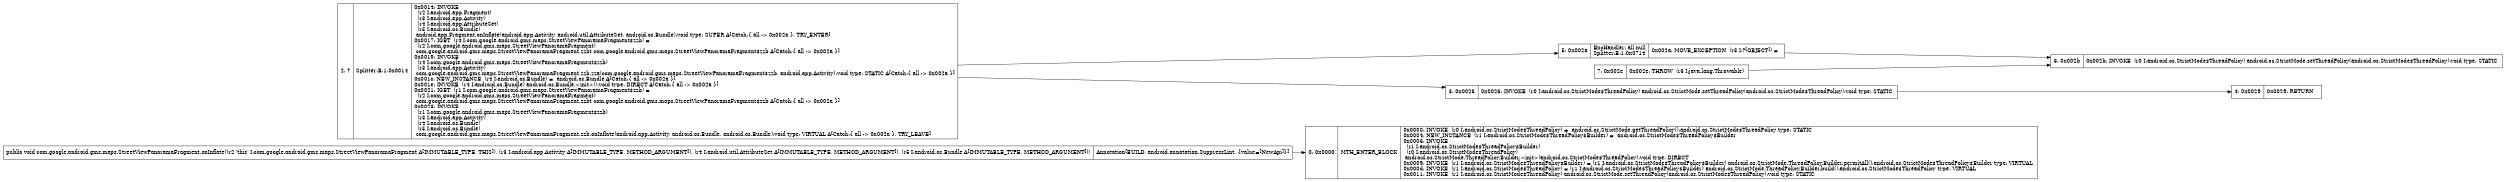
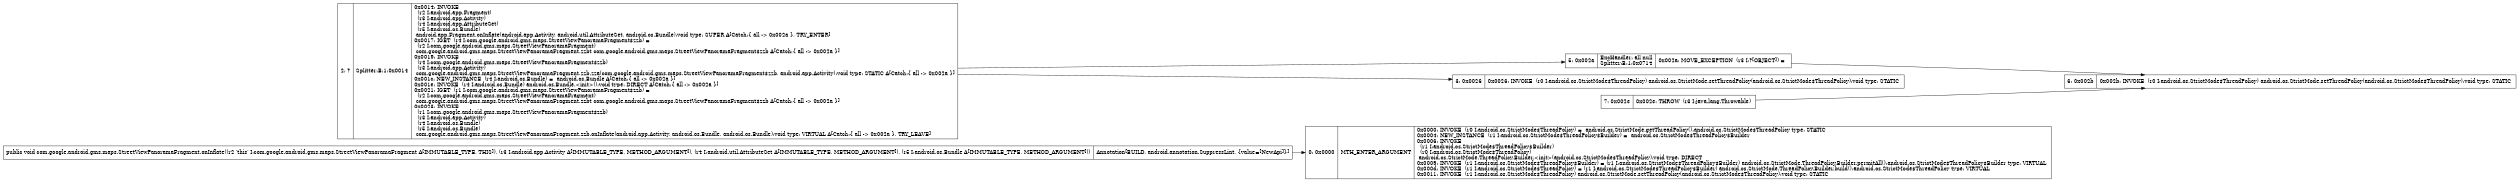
(2277, 92) -> none
(1369, 152) -> (1376, 152)
